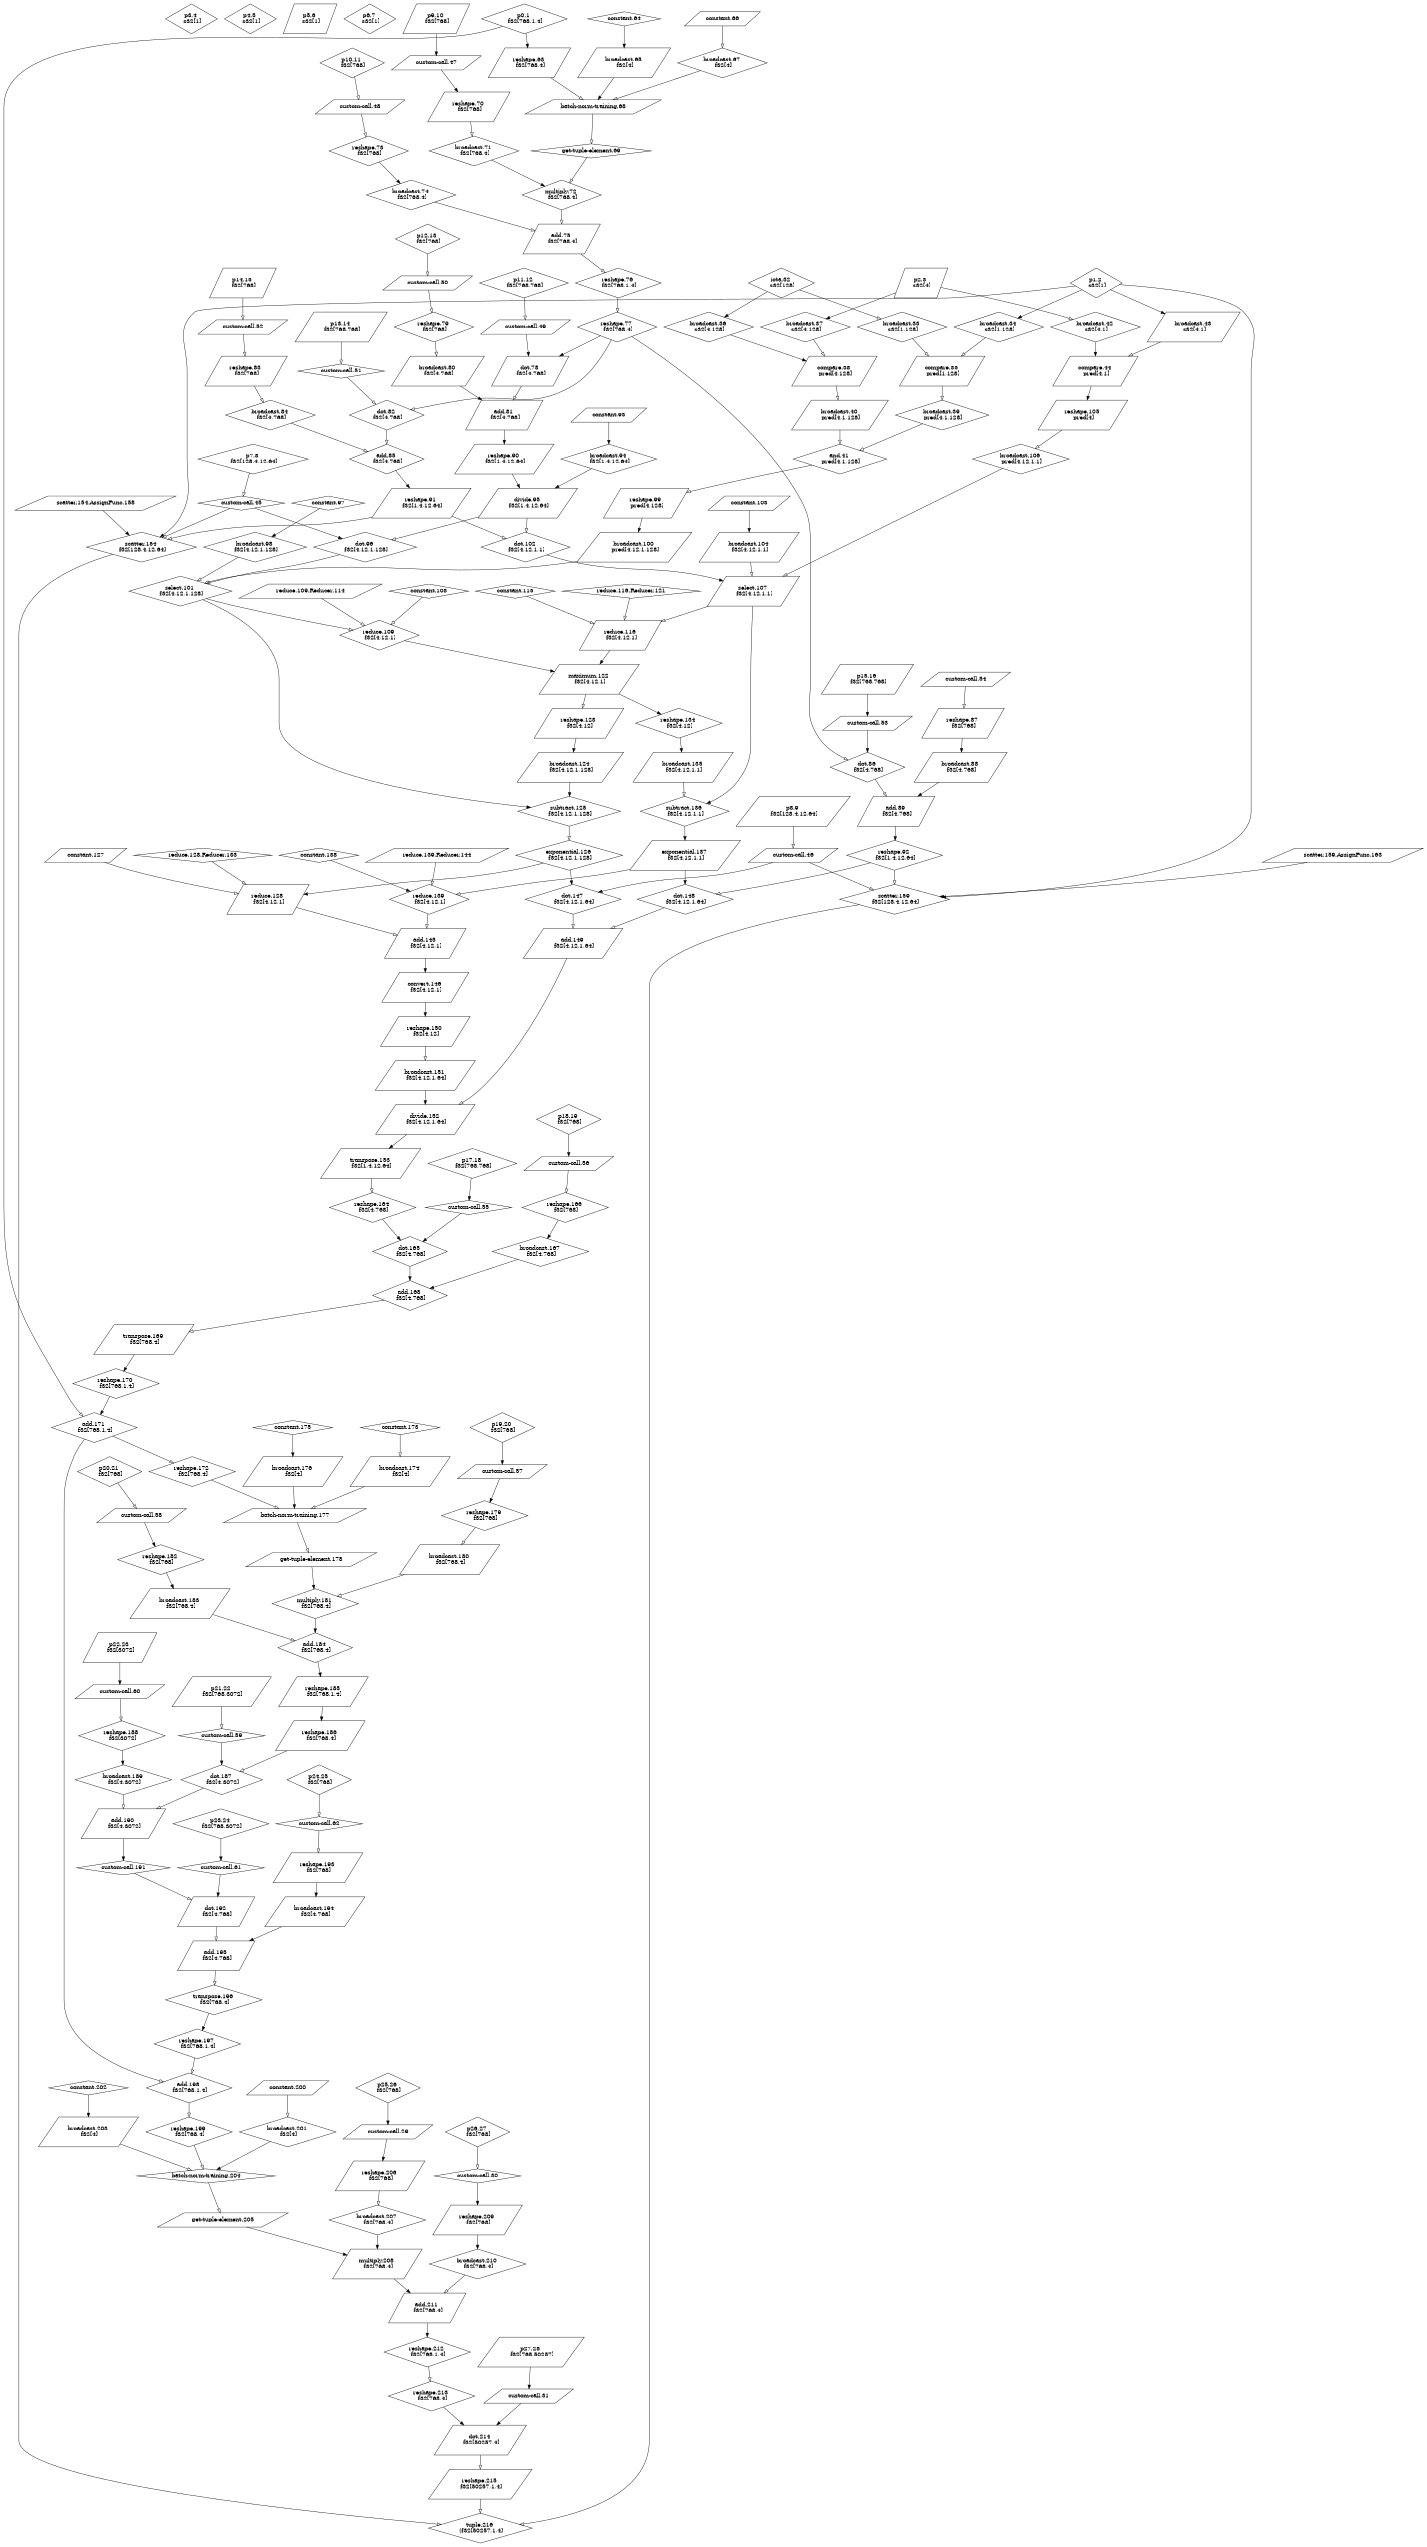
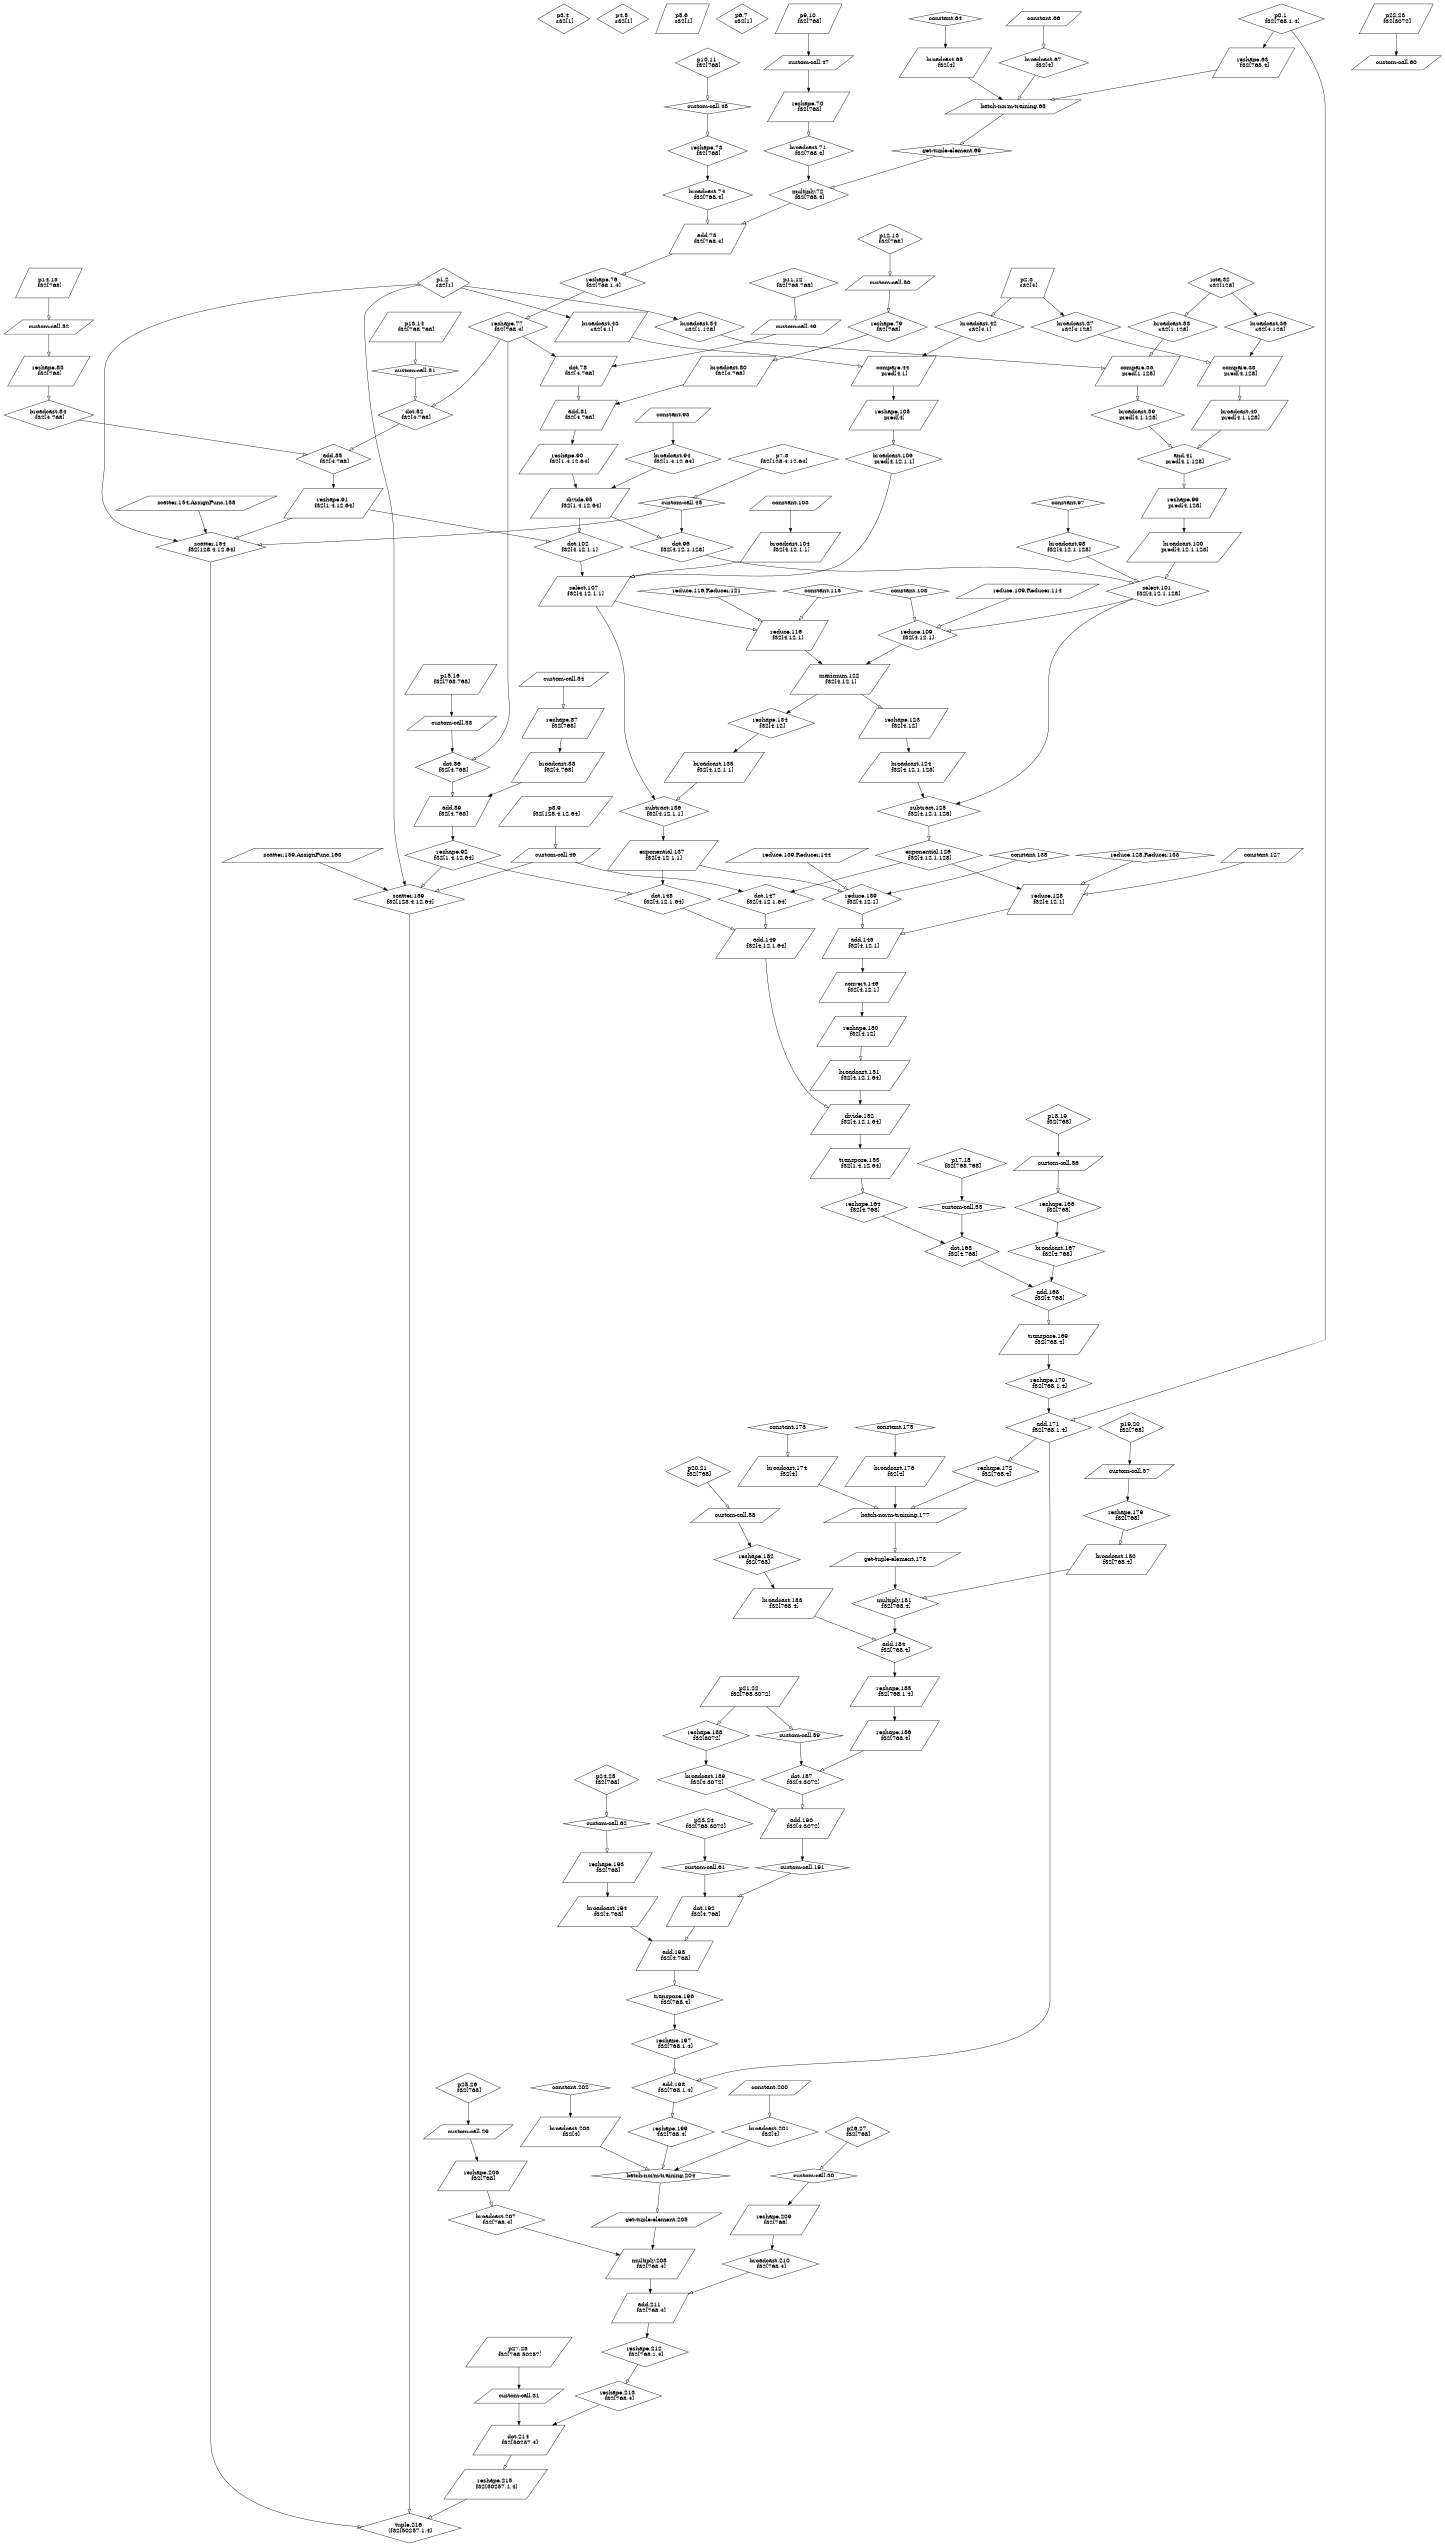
(360, 107) -> (708, 107)
(121, 1708) -> (727, 1714)
